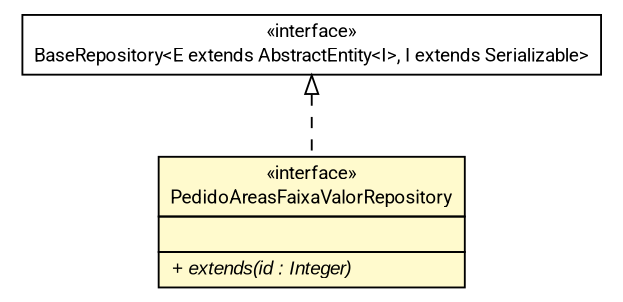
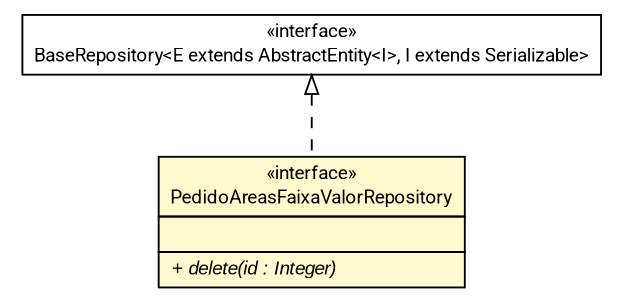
(262, 269) -> (254, 269)
